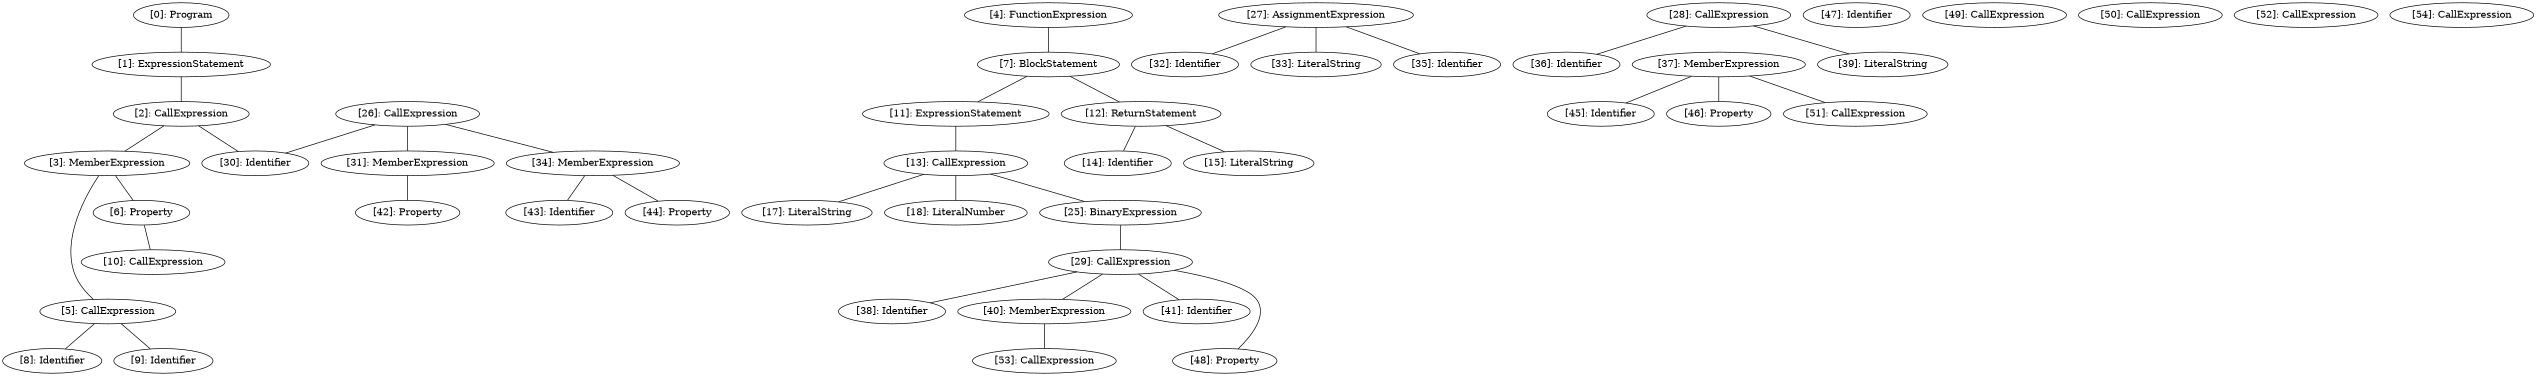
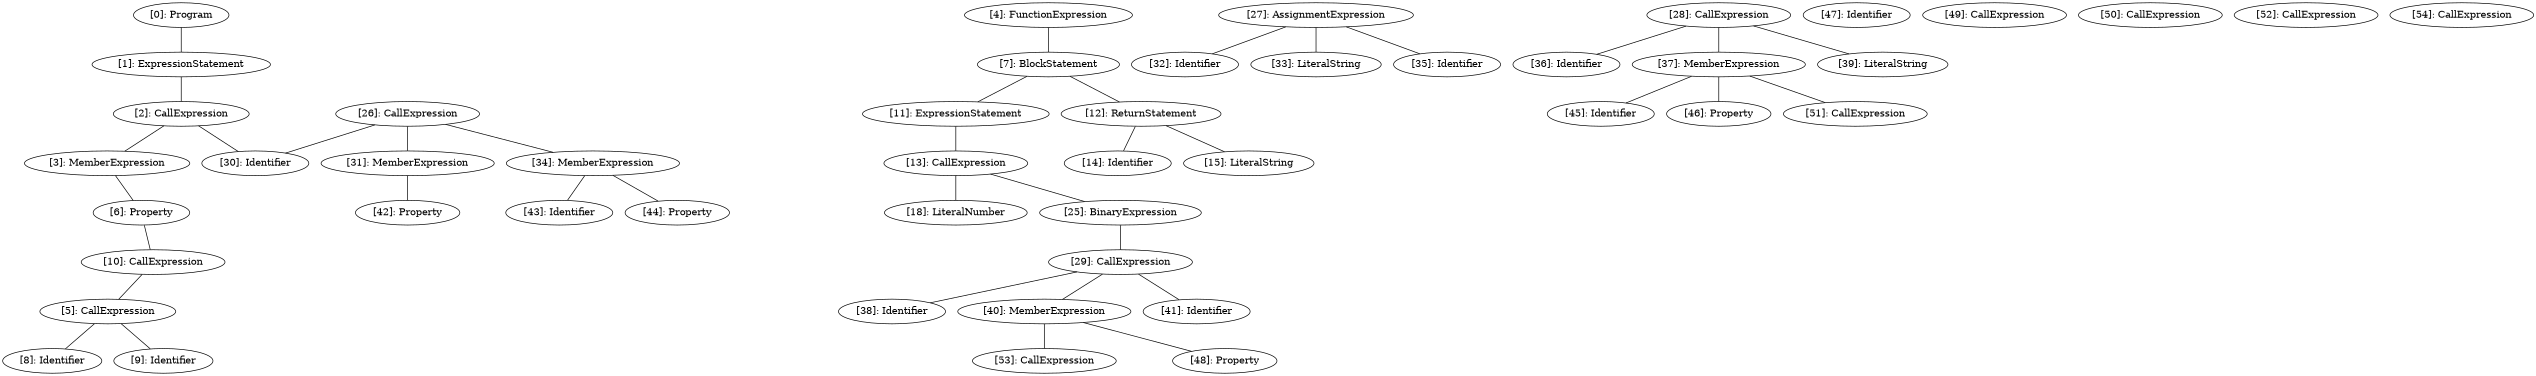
none -> (1719, 40)
(807, 213) -> none
(72, 238) -> (130, 287)
(1244, 290) -> (1137, 337)
